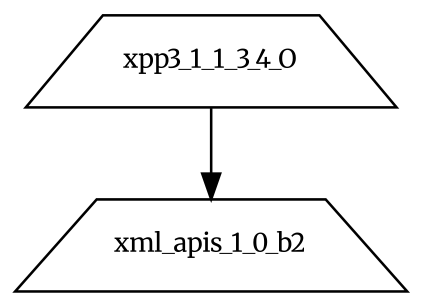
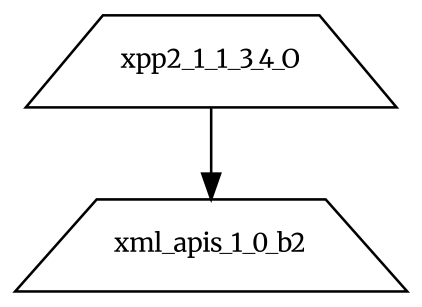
(211, 61) -> (211, 61)
